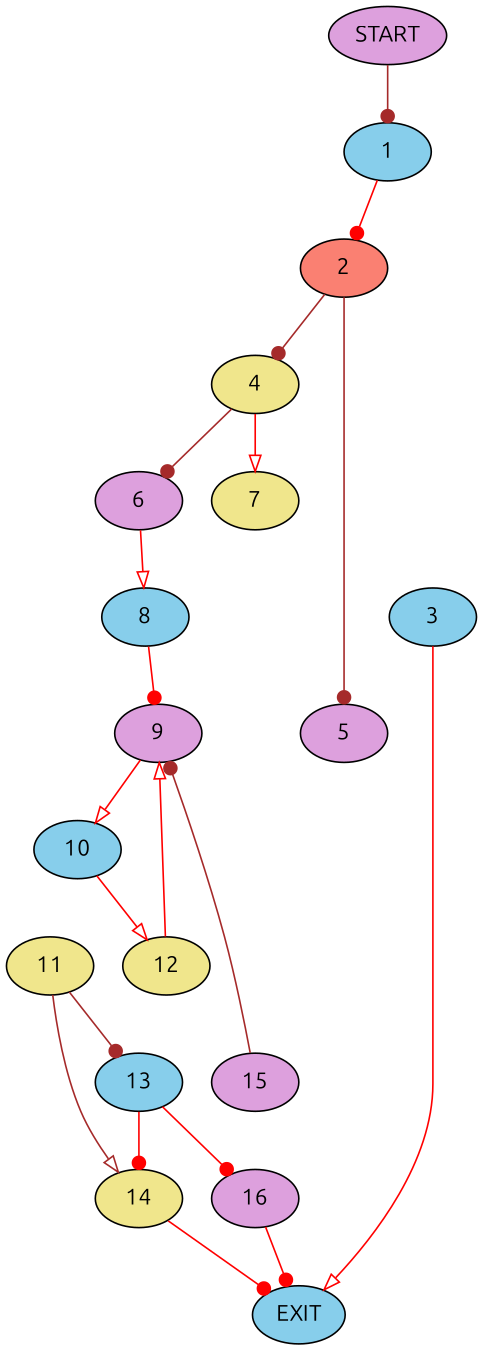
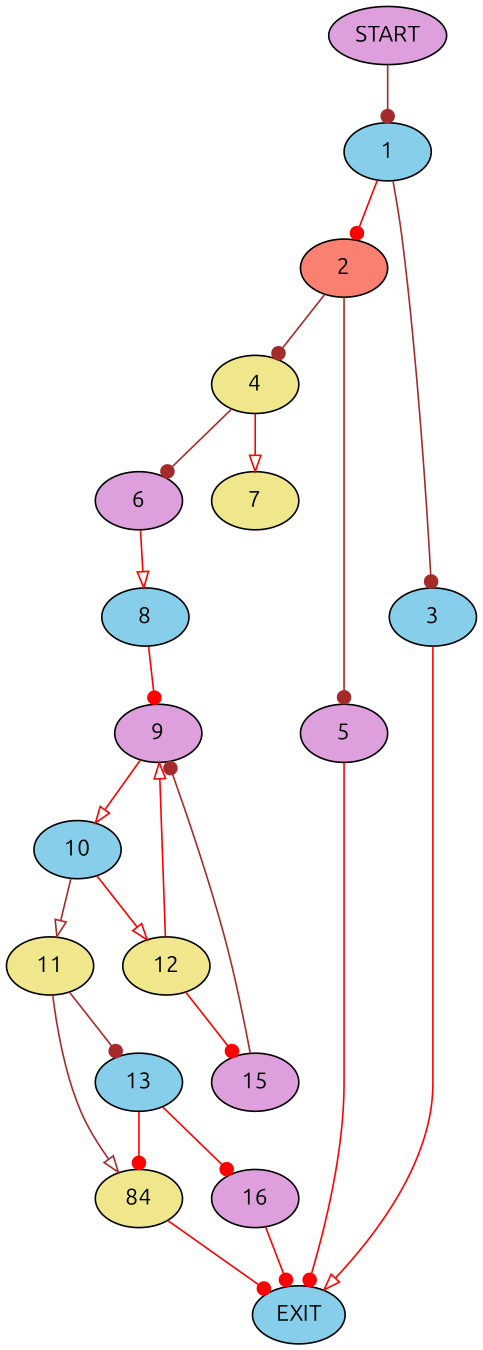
none -> (417, 377)
none -> (66, 900)
none -> (207, 1019)
none -> (344, 1020)
(139, 1199) -> (139, 1199)
